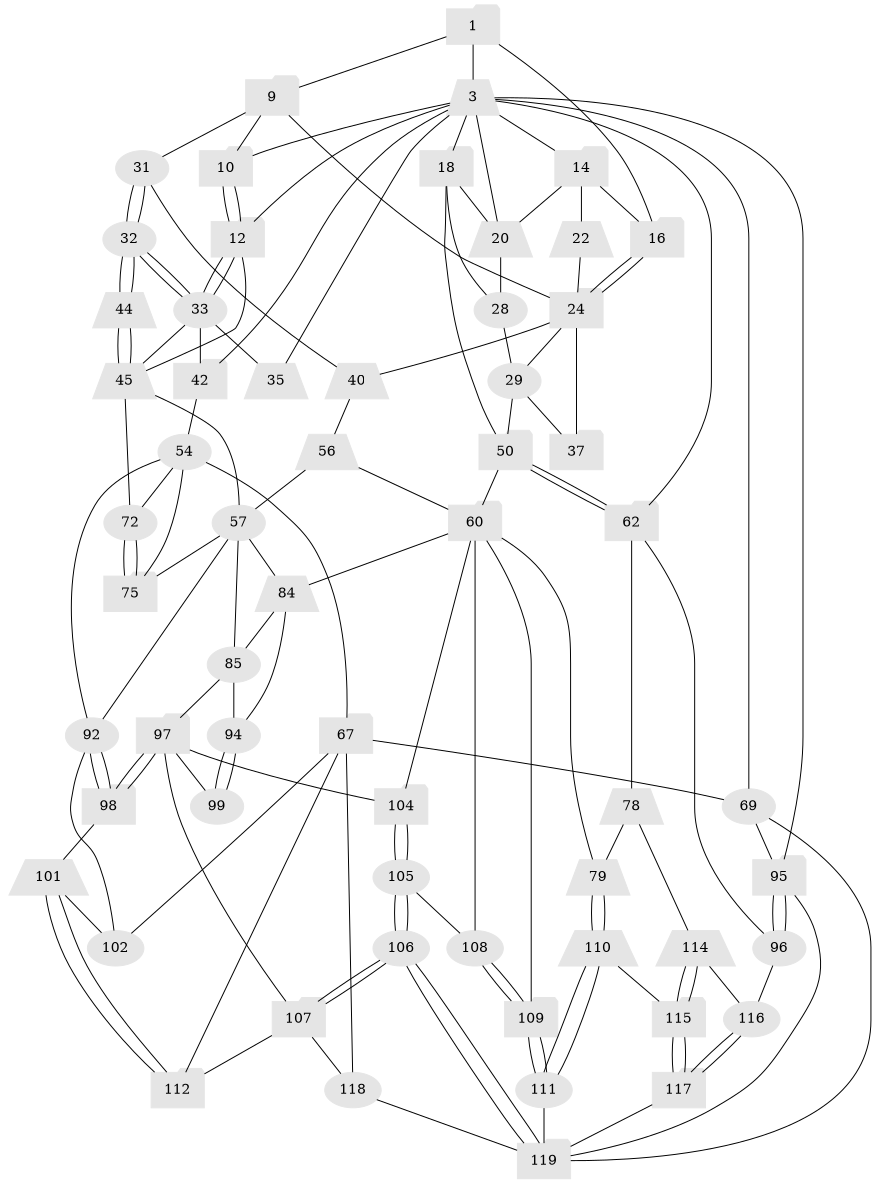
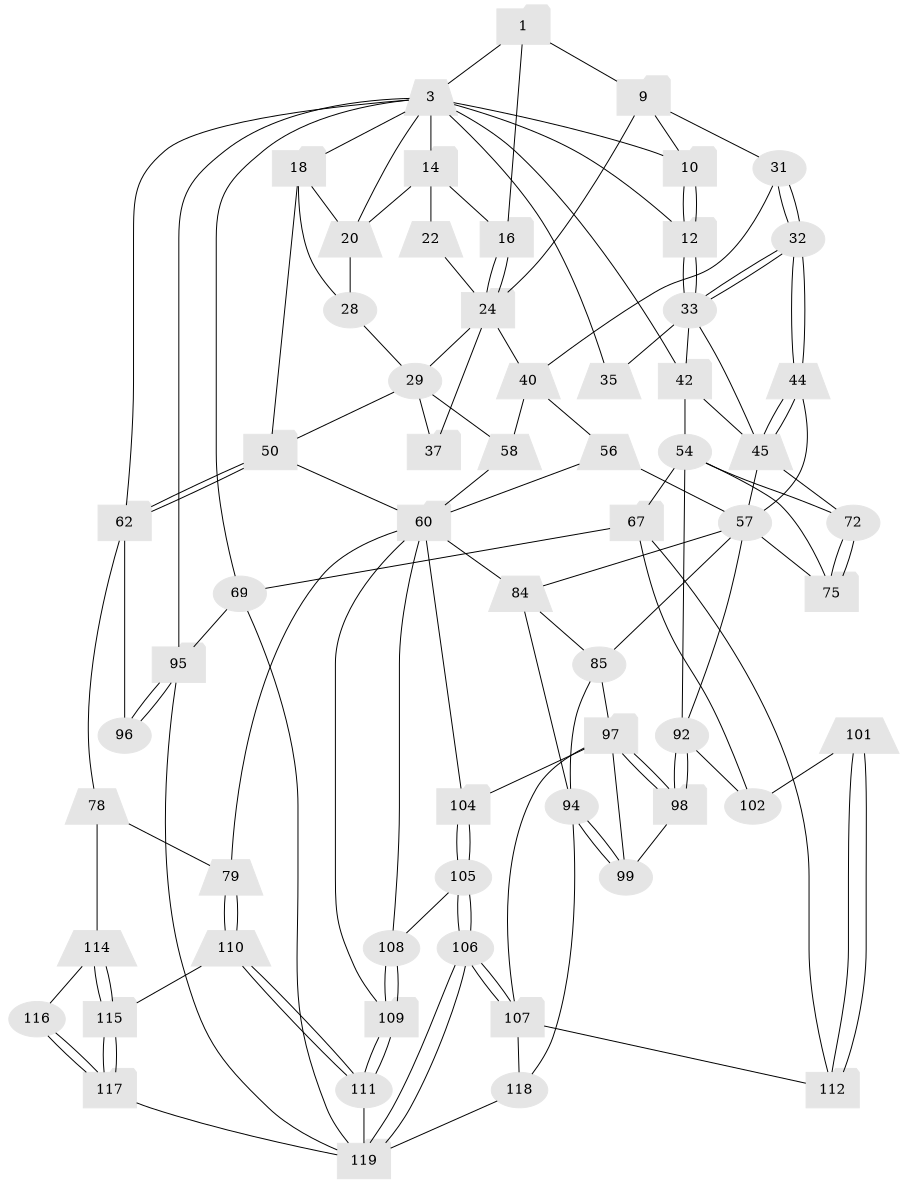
(232, 331) -> (723, 417)
none -> (510, 452)
none -> (804, 462)
(77, 844) -> (652, 843)
(350, 913) -> (570, 953)
(766, 984) -> none
